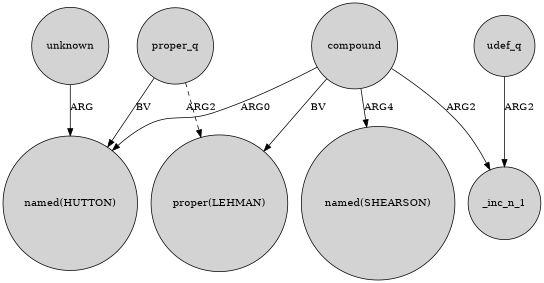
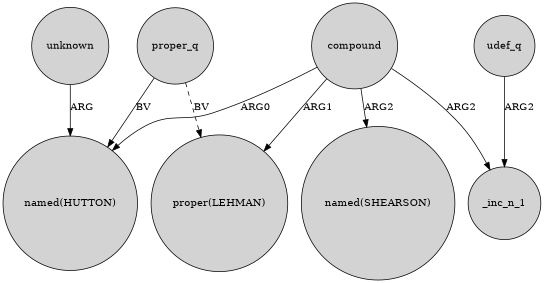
(201, 108) -> (201, 108)
(318, 108) -> (318, 108)
(379, 108) -> (379, 108)
